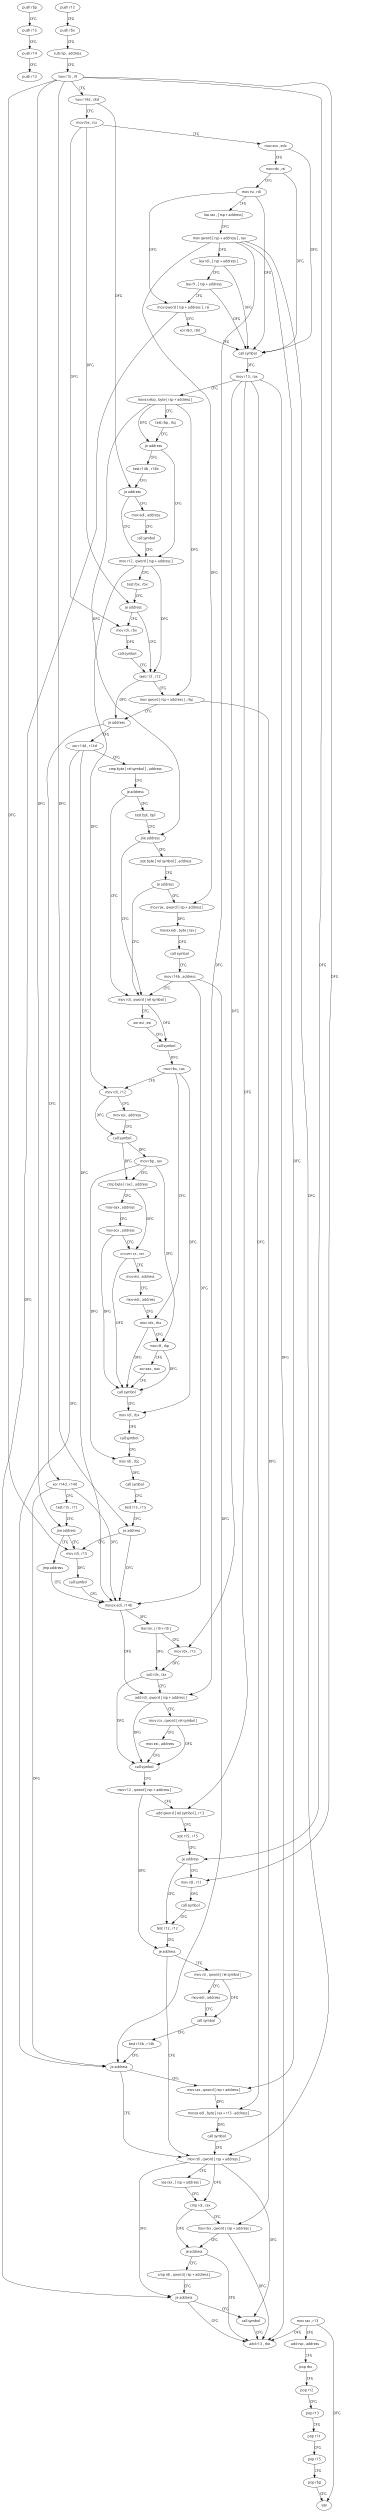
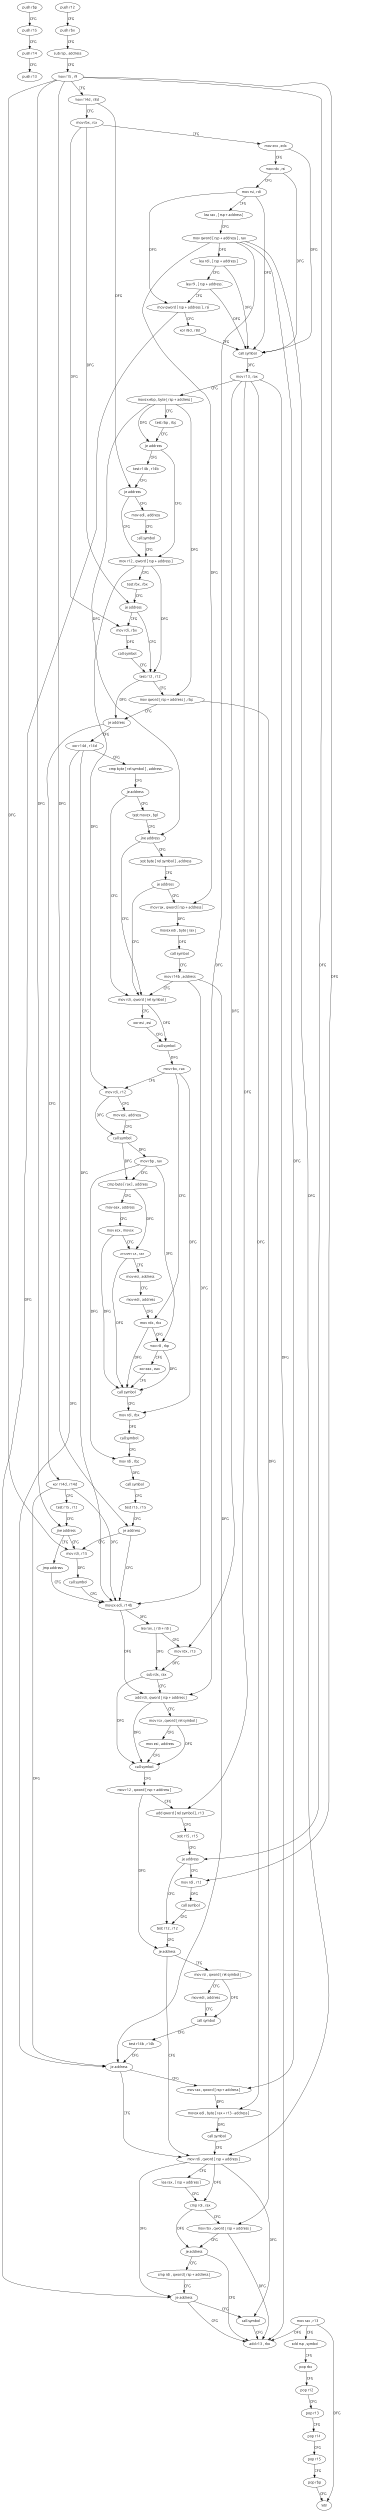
(145, 815) -> (145, 815)
(120, 1231) -> (120, 1231)
(305, 2344) -> (305, 2344)
